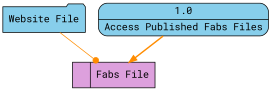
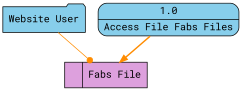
(44, 20) -> (44, 20)
(183, 27) -> (169, 27)
